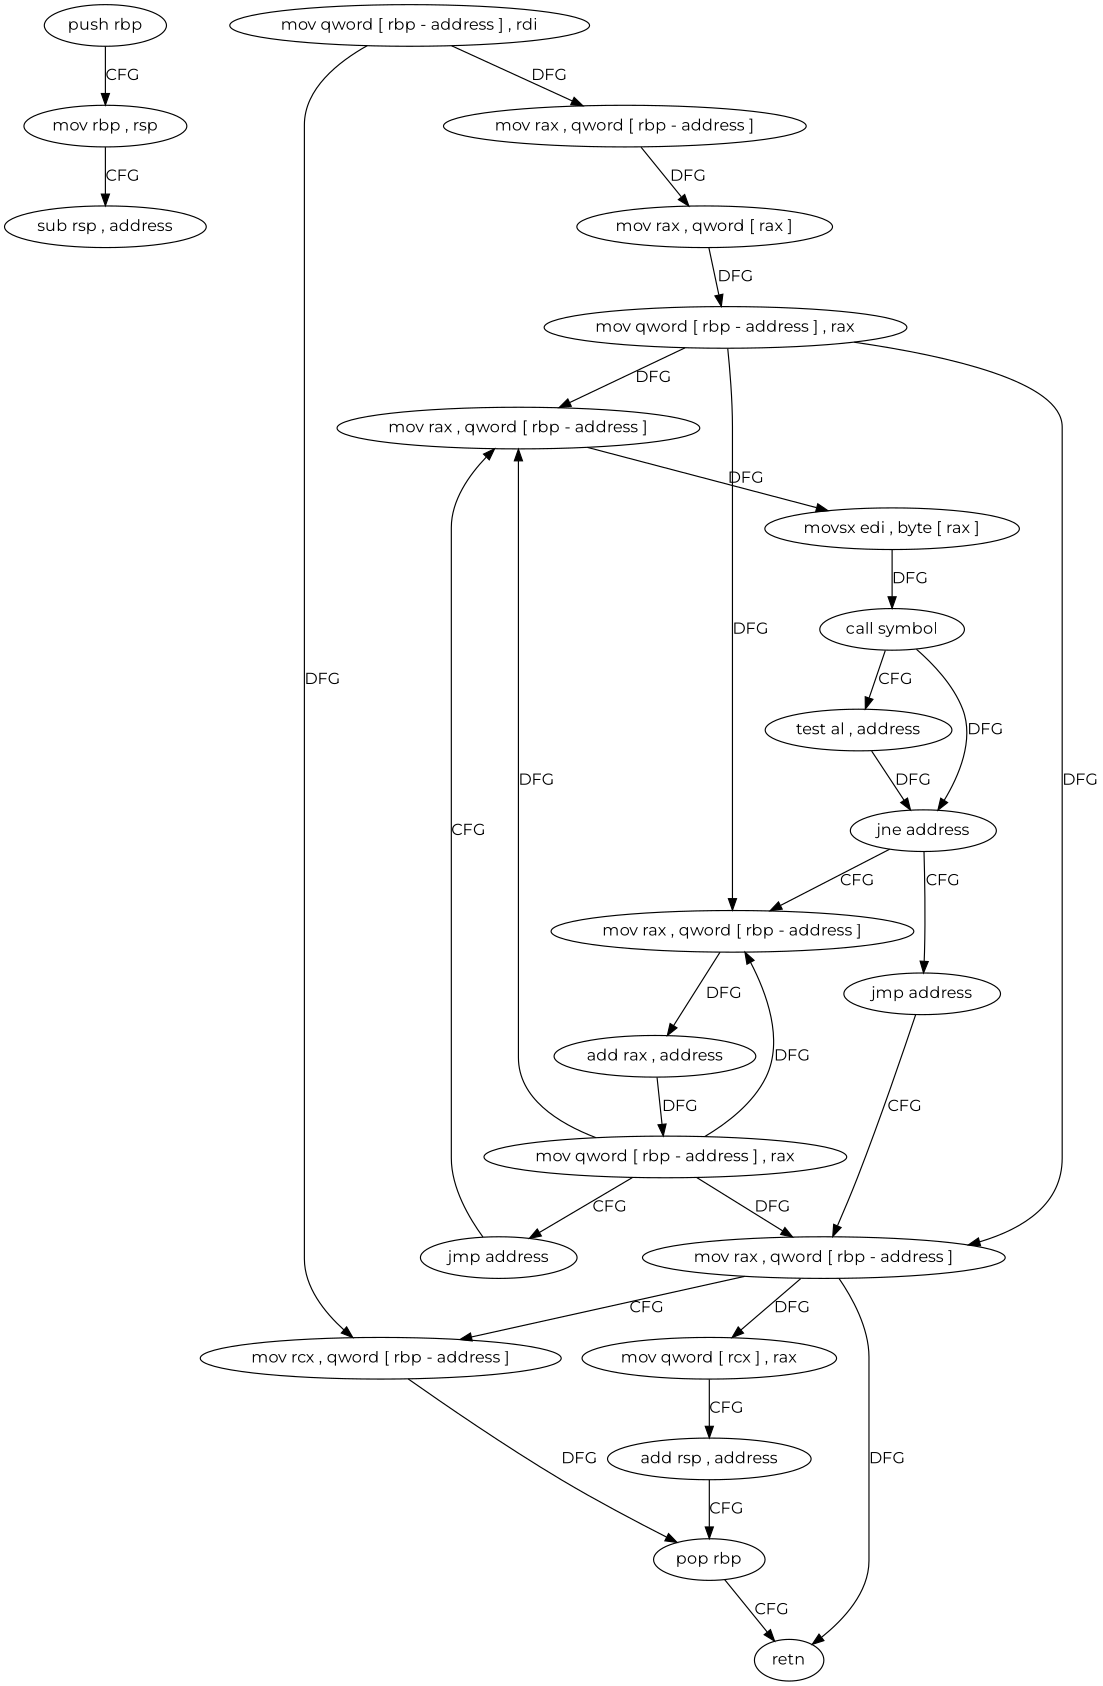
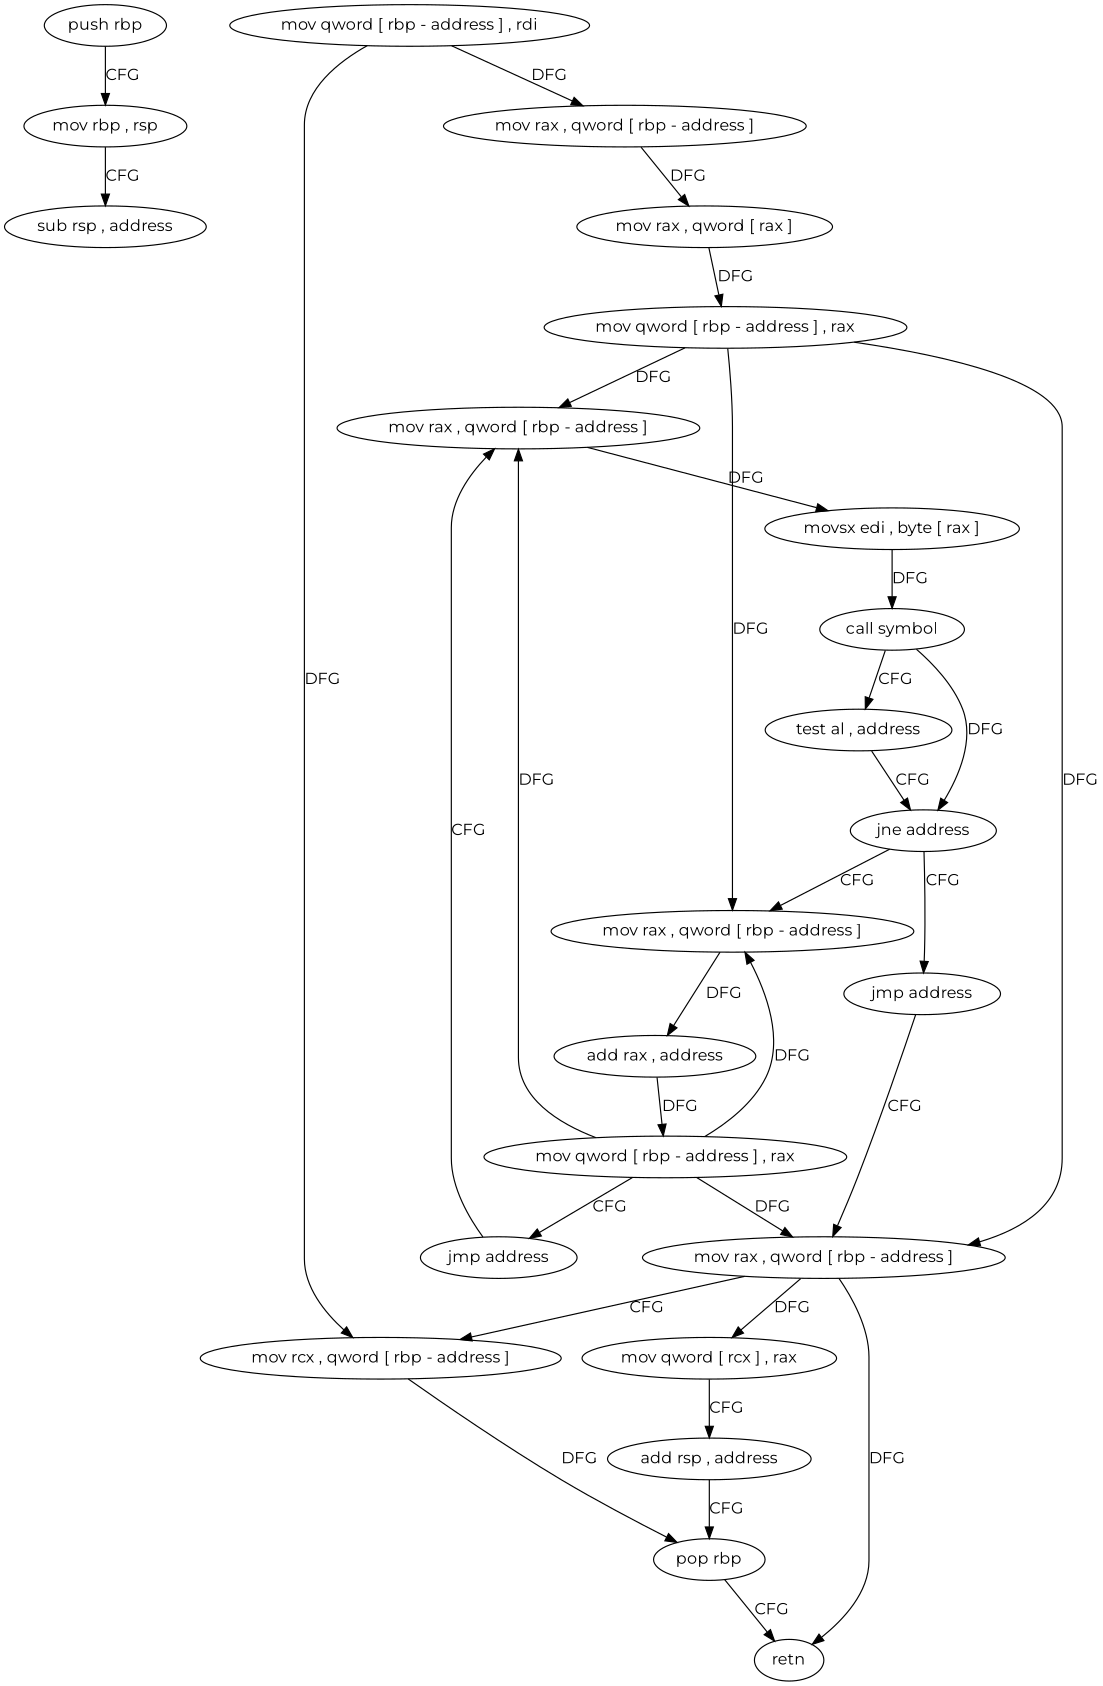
(913, 780) -> (913, 780)
